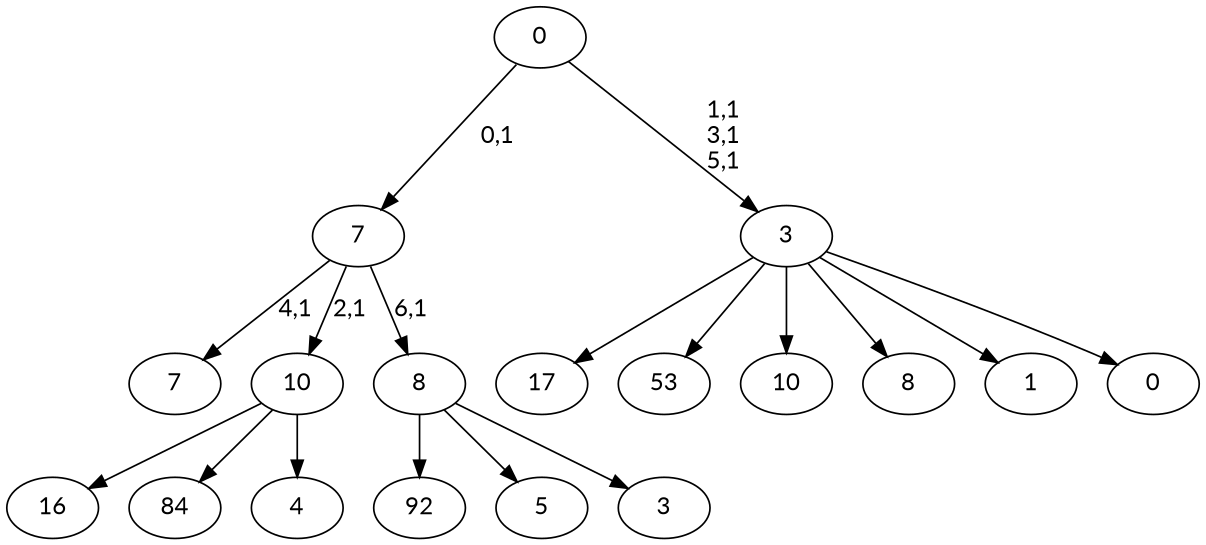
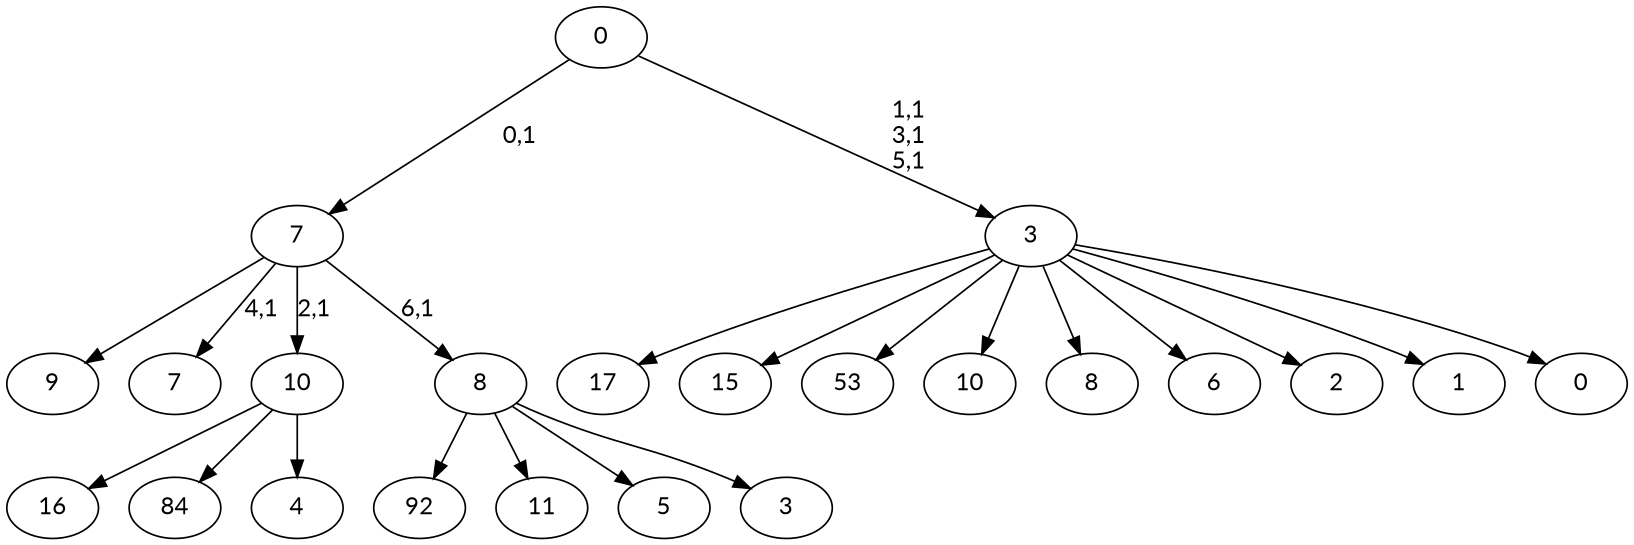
none -> (53, 384)
none -> (725, 384)
none -> (1215, 384)
none -> (1337, 384)
none -> (542, 508)
